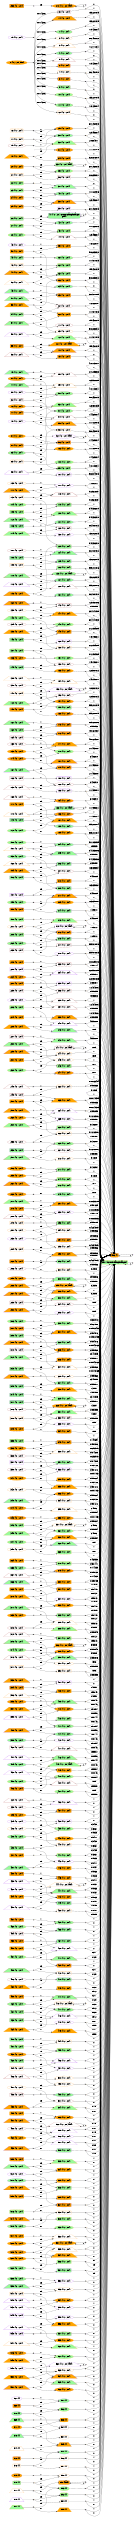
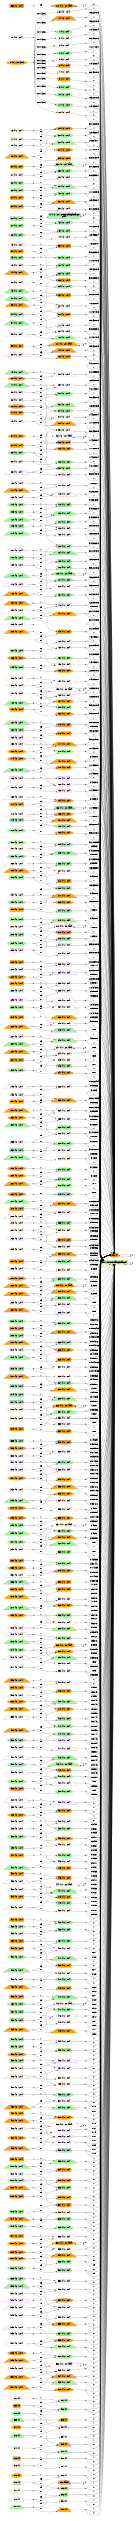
(64, 624) -> none
(17, 640) -> none
(17, 1568) -> (17, 1568)
